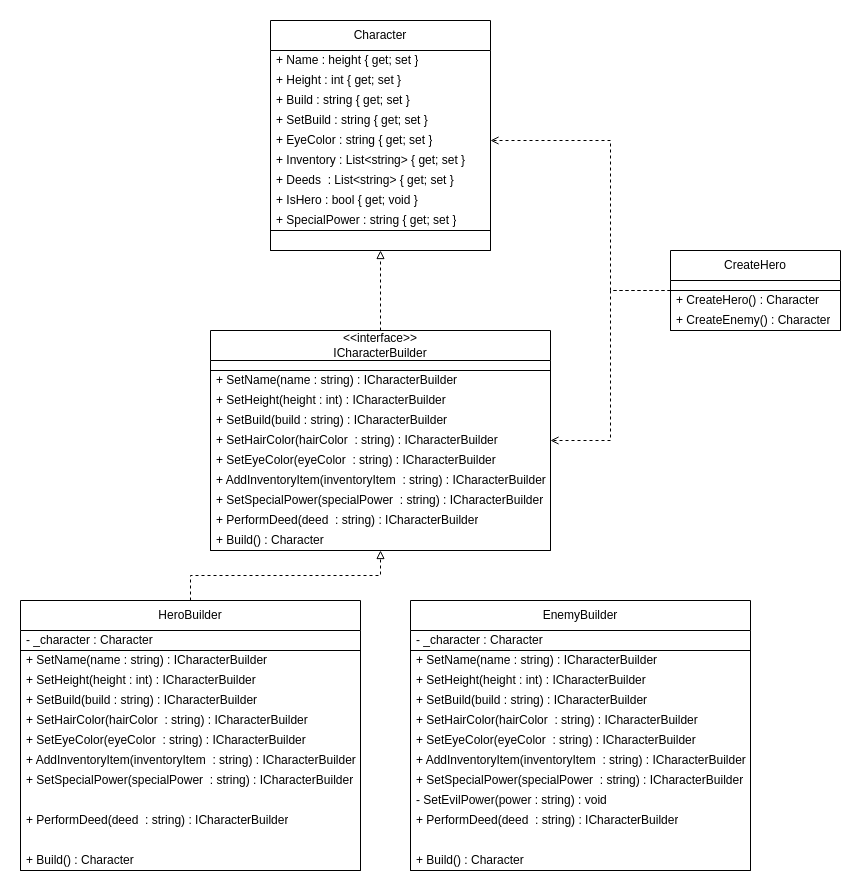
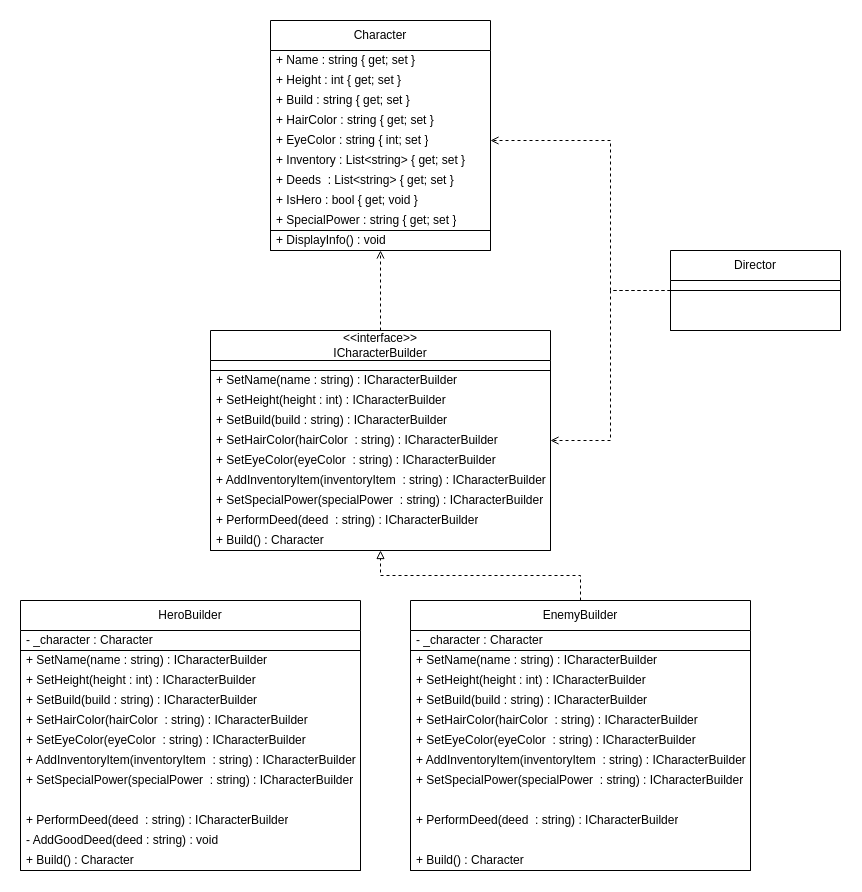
(355, 61) -> (355, 61)
(367, 121) -> (370, 121)
(368, 141) -> (367, 141)
none -> (381, 241)
(381, 260) -> (381, 257)
(756, 266) -> (756, 266)
(751, 301) -> none
(756, 321) -> none
(272, 576) -> none
none -> (494, 576)
(581, 801) -> none
none -> (191, 841)
